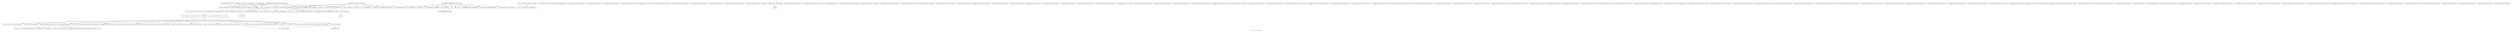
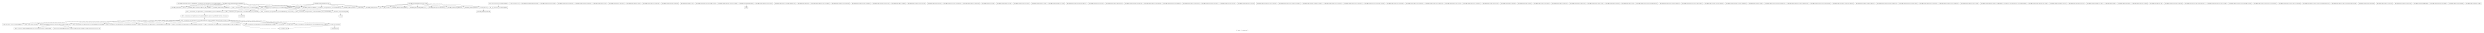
none -> (221, 8)
